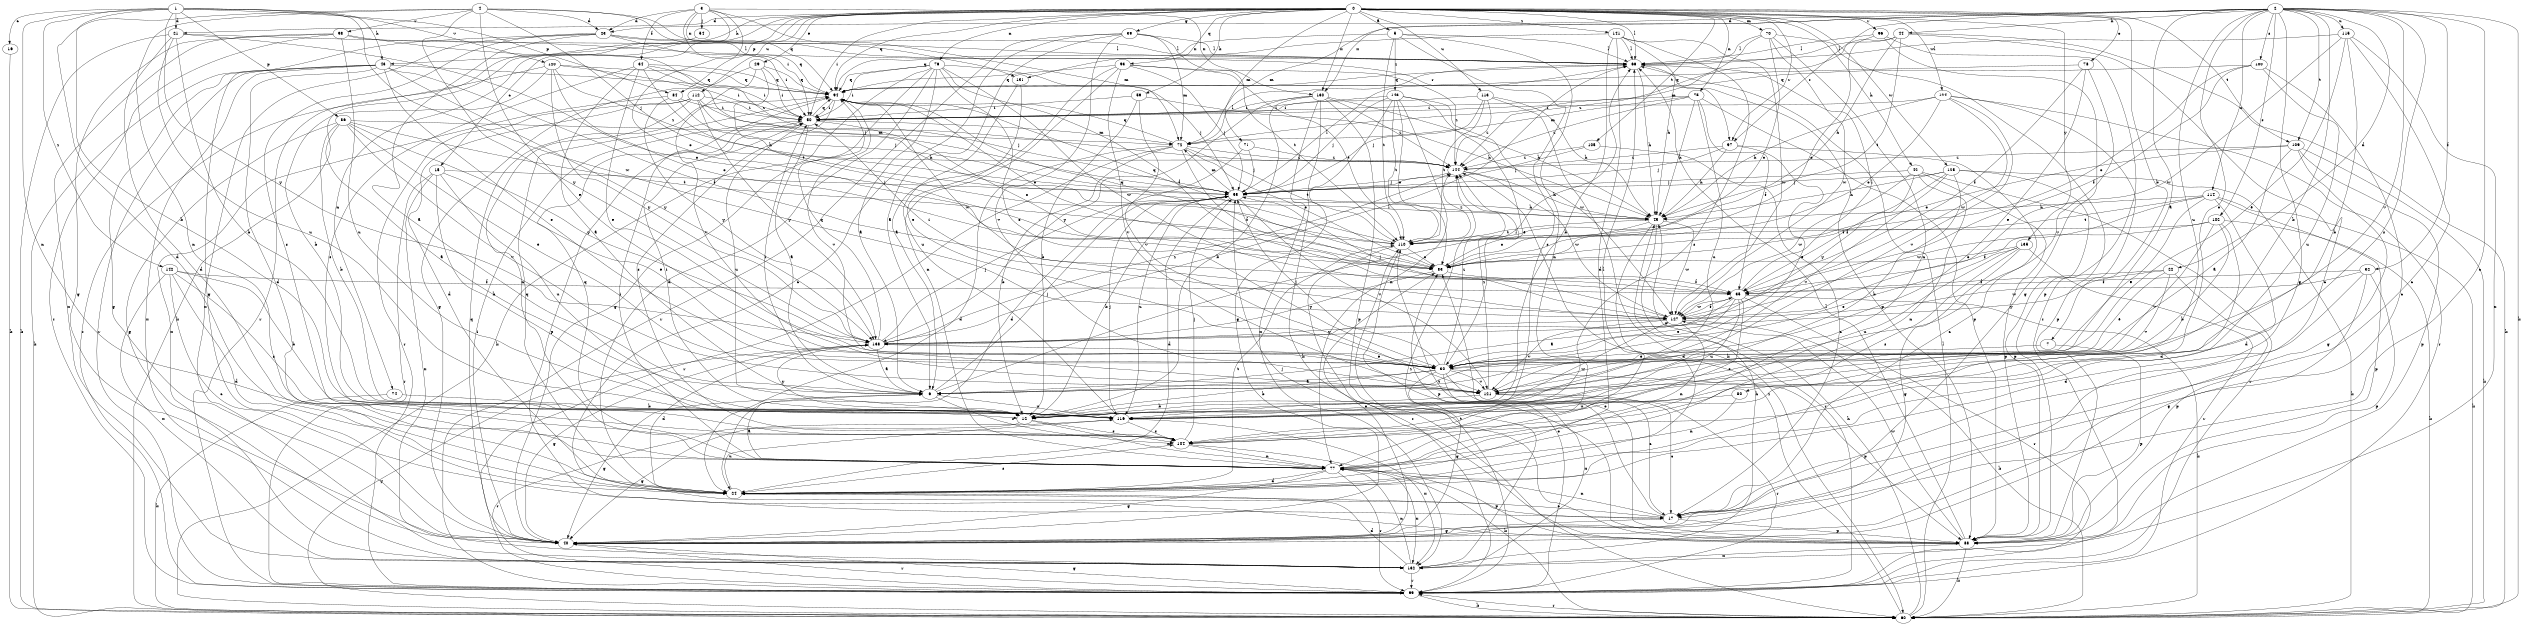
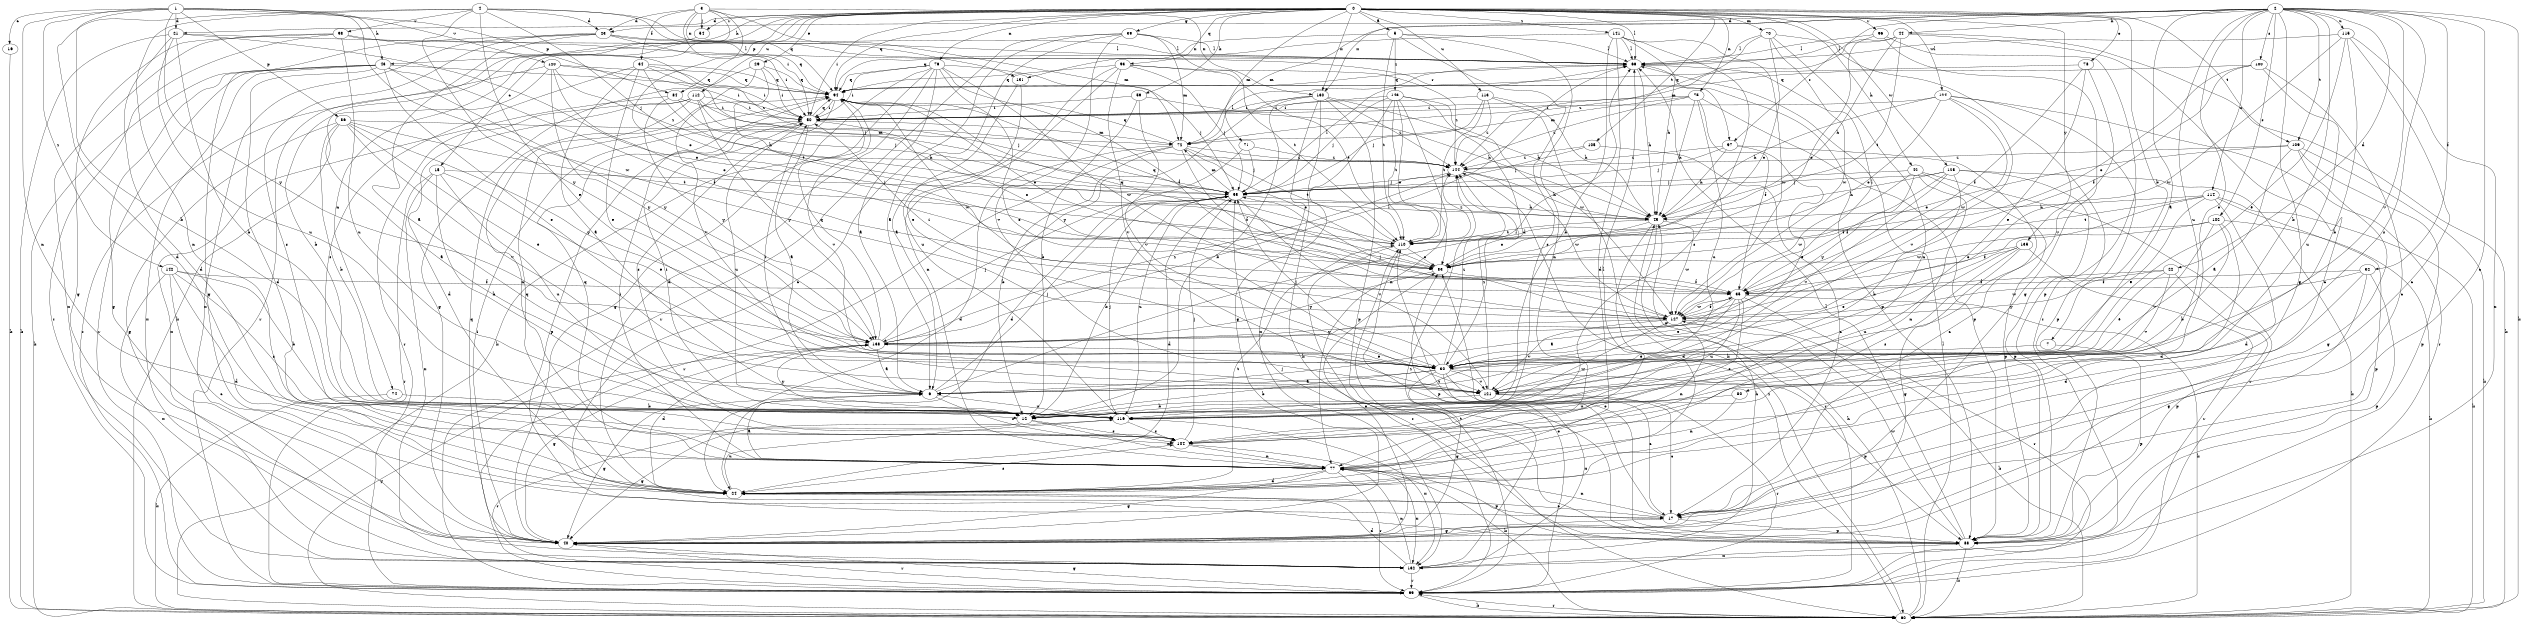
(1776, 26) -> (1026, 11)
(1525, 232) -> (1525, 232)
